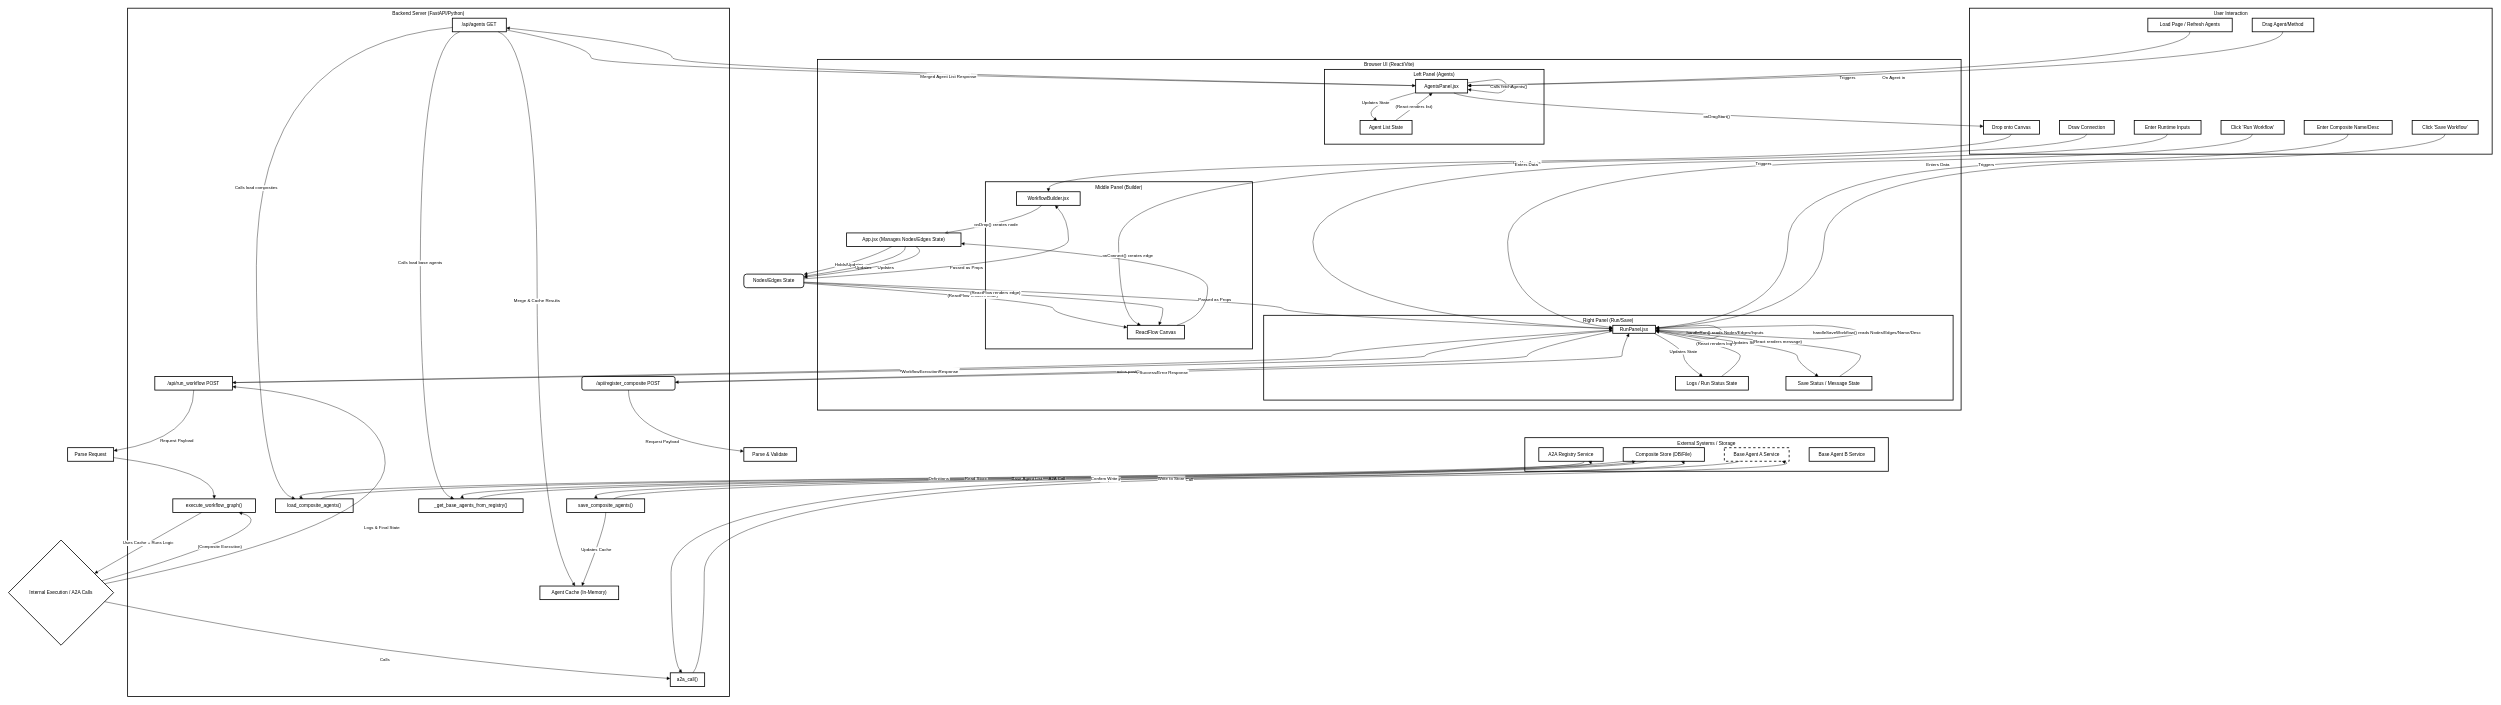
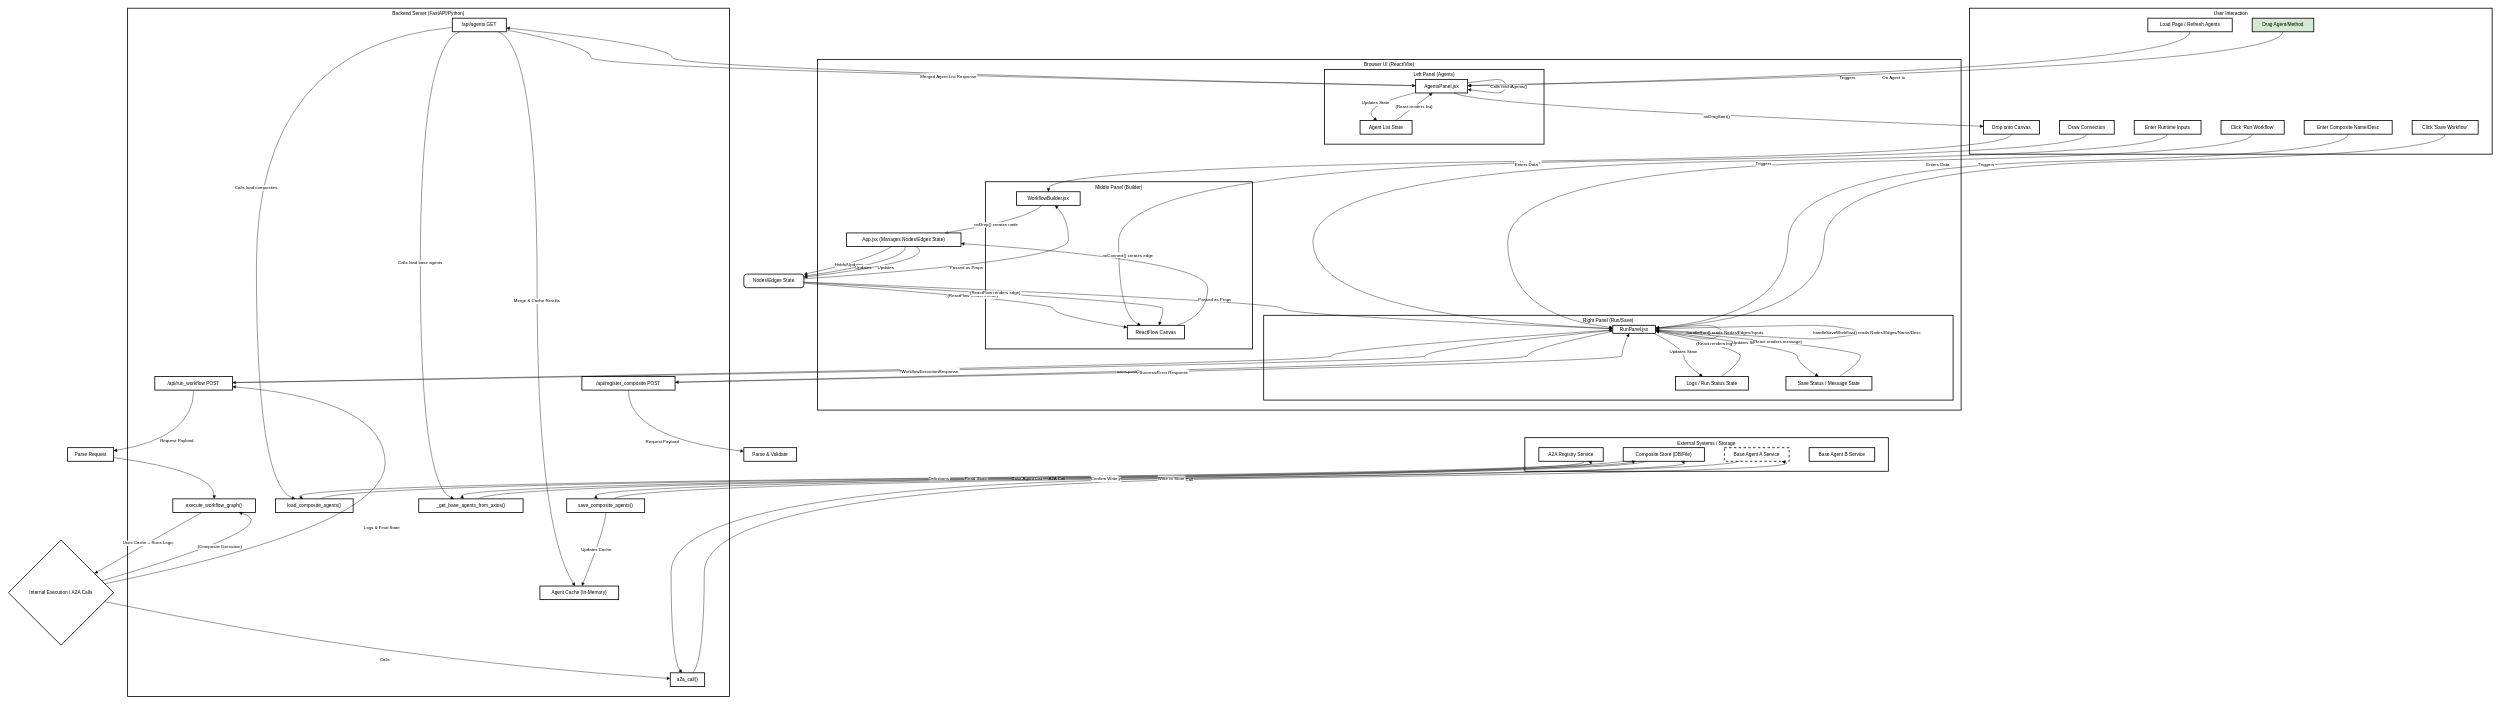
(2283, 25) -> (2283, 25)
(628, 383) -> (628, 383)
(471, 506) -> (471, 506)
